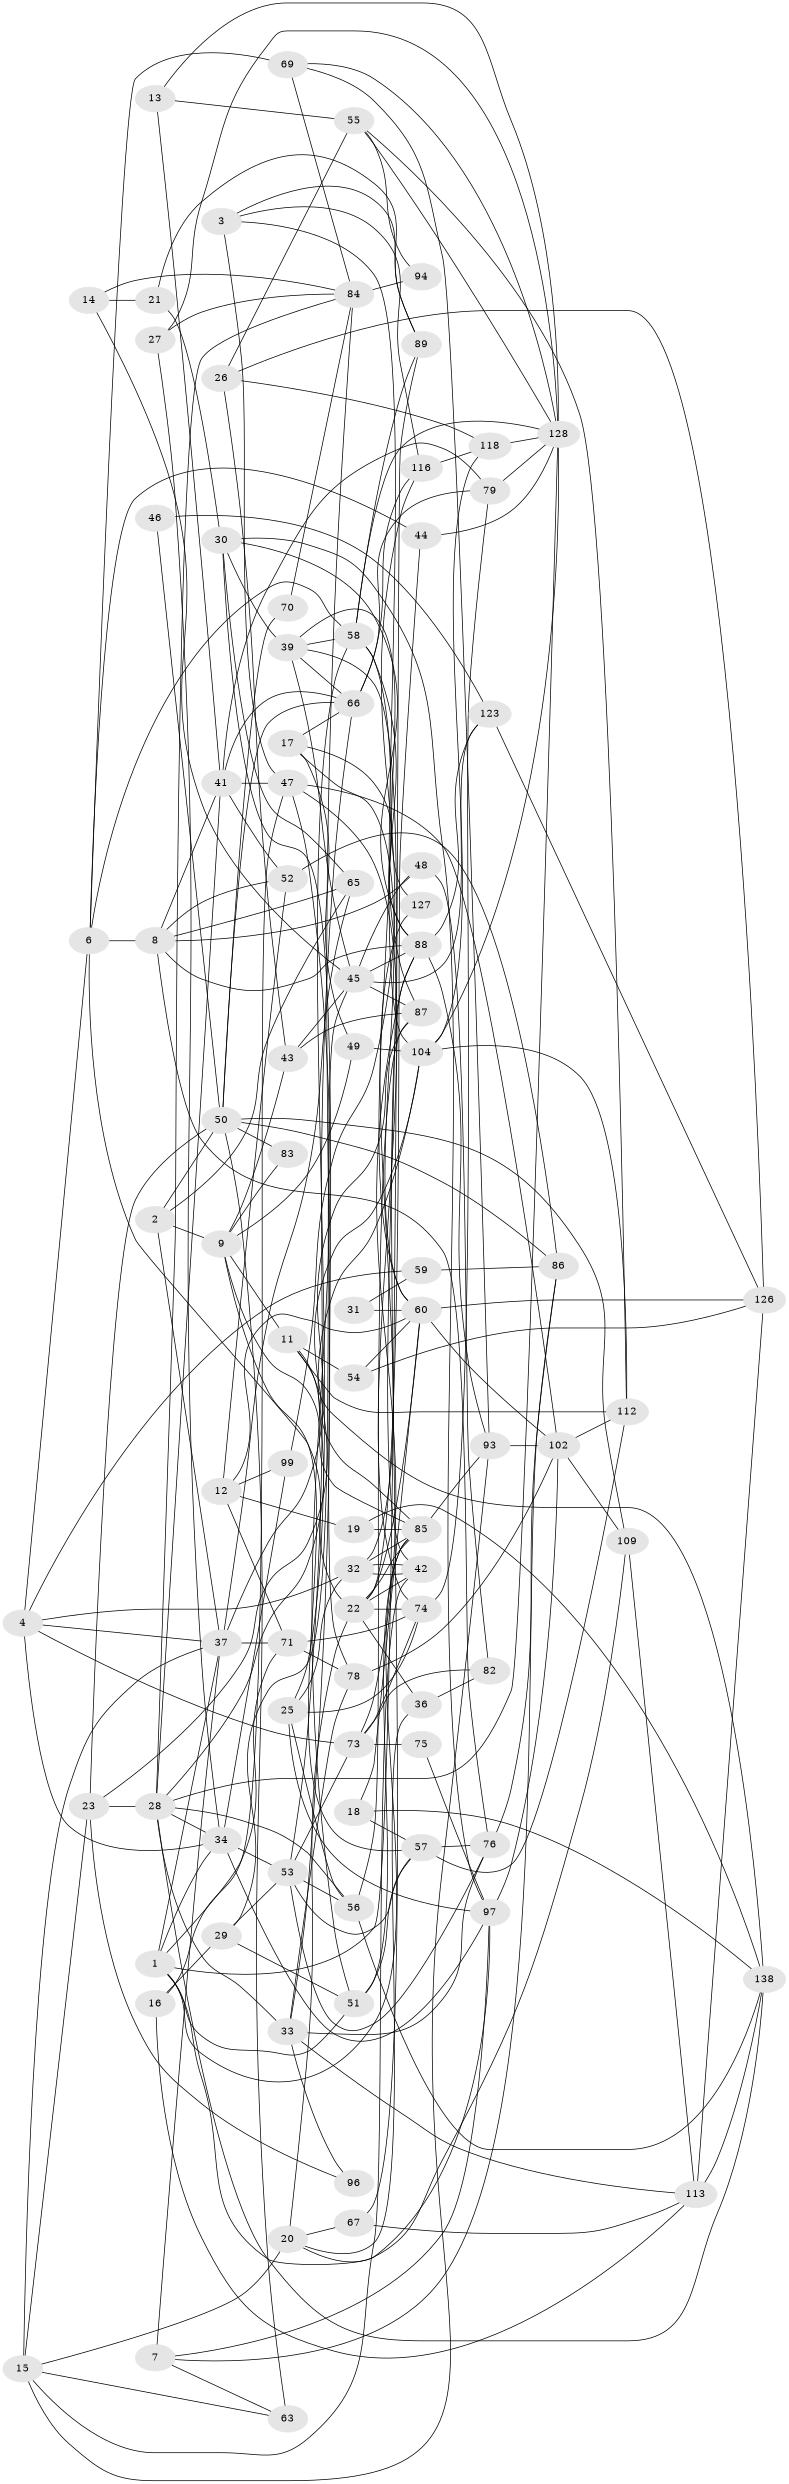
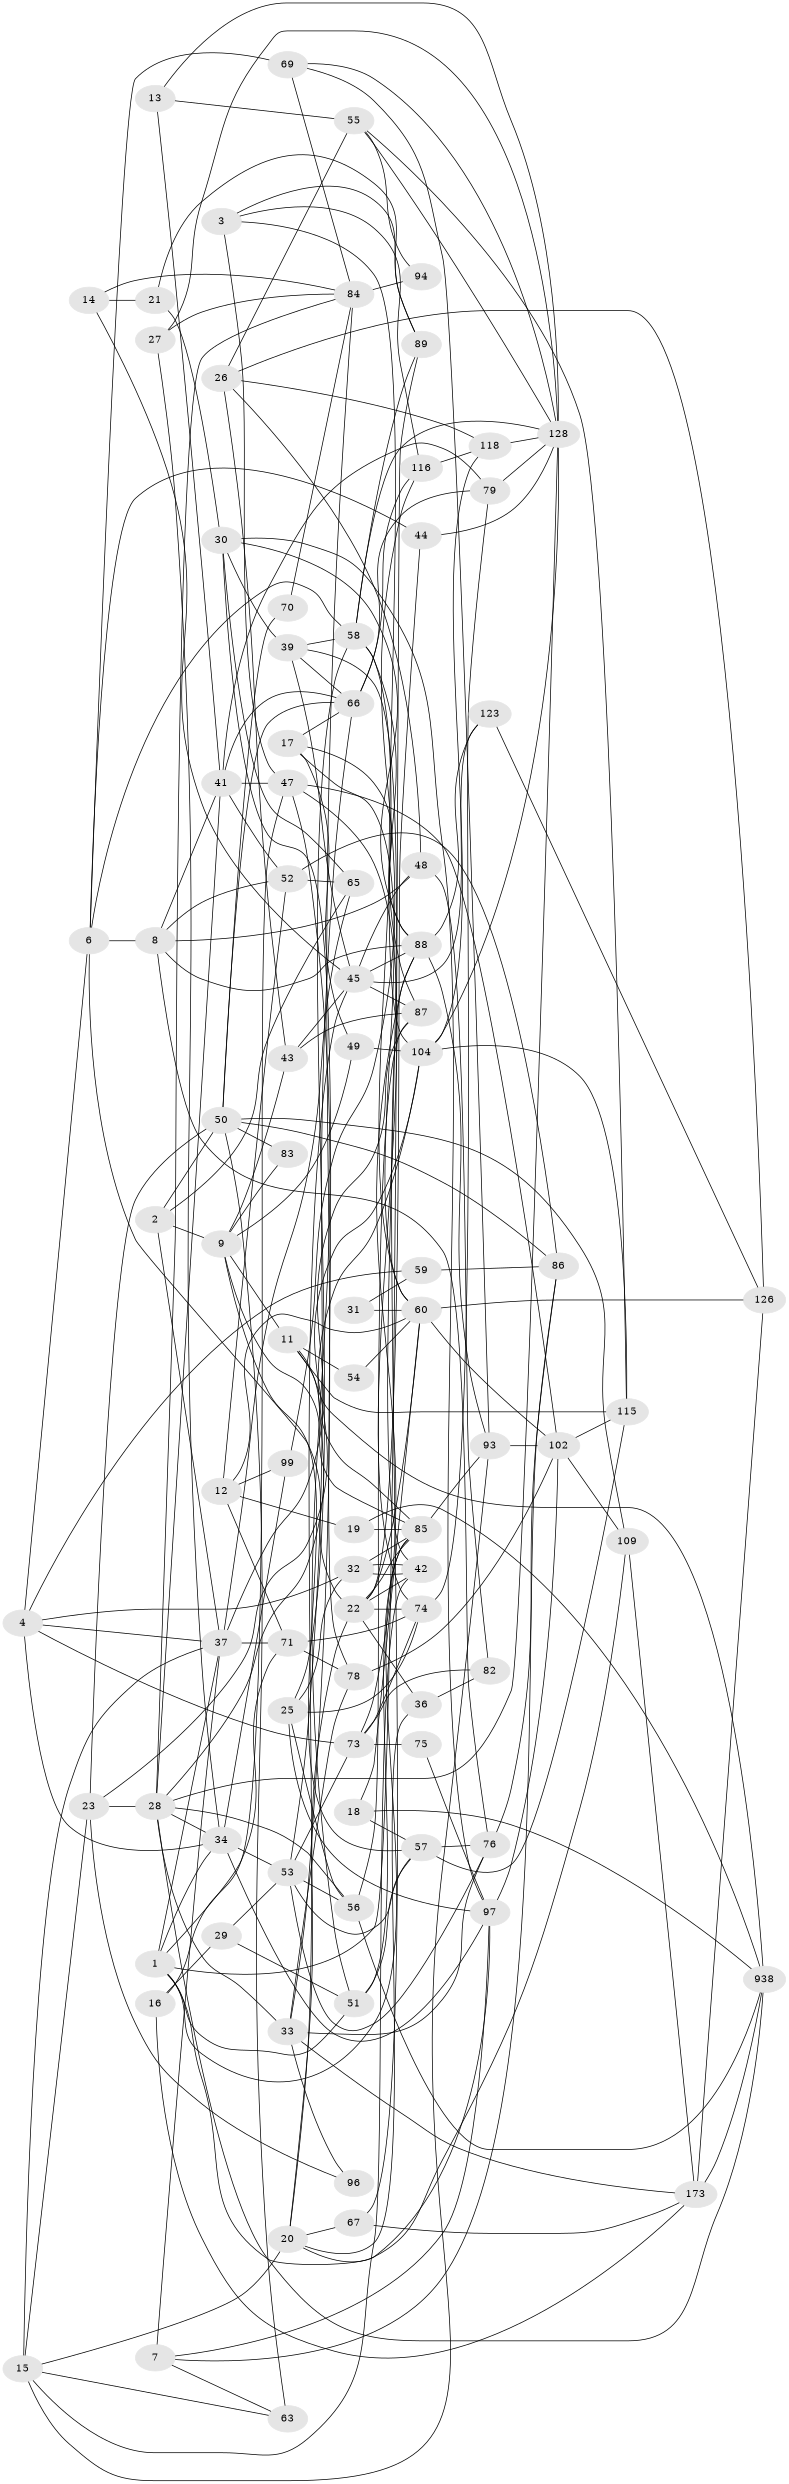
(155, 518) -> none
none -> (357, 553)
(421, 905) -> none
(256, 914) -> (323, 881)
(557, 1328) -> none
(627, 1412) -> (627, 1412)
(286, 1678) -> (309, 1422)
(765, 1979) -> (765, 1979)
(696, 2194) -> (696, 2194)
